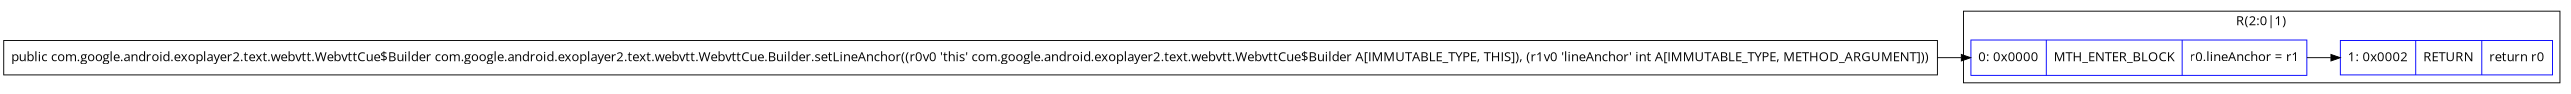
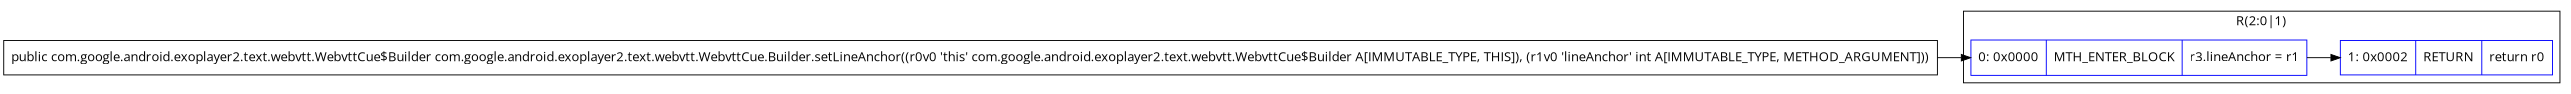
(2244, 57) -> (2244, 57)
